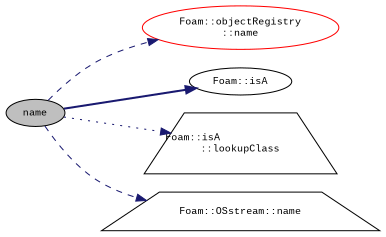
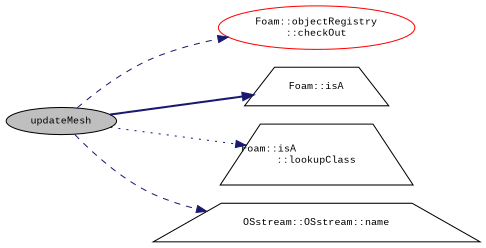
(241, 28) -> (317, 28)
(241, 81) -> (317, 87)
(36, 113) -> (61, 121)
(241, 211) -> (317, 223)
